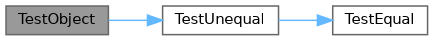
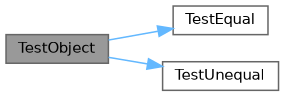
(298, 20) -> (133, 36)
